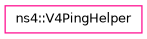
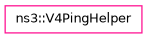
(74, 19) -> (74, 19)
